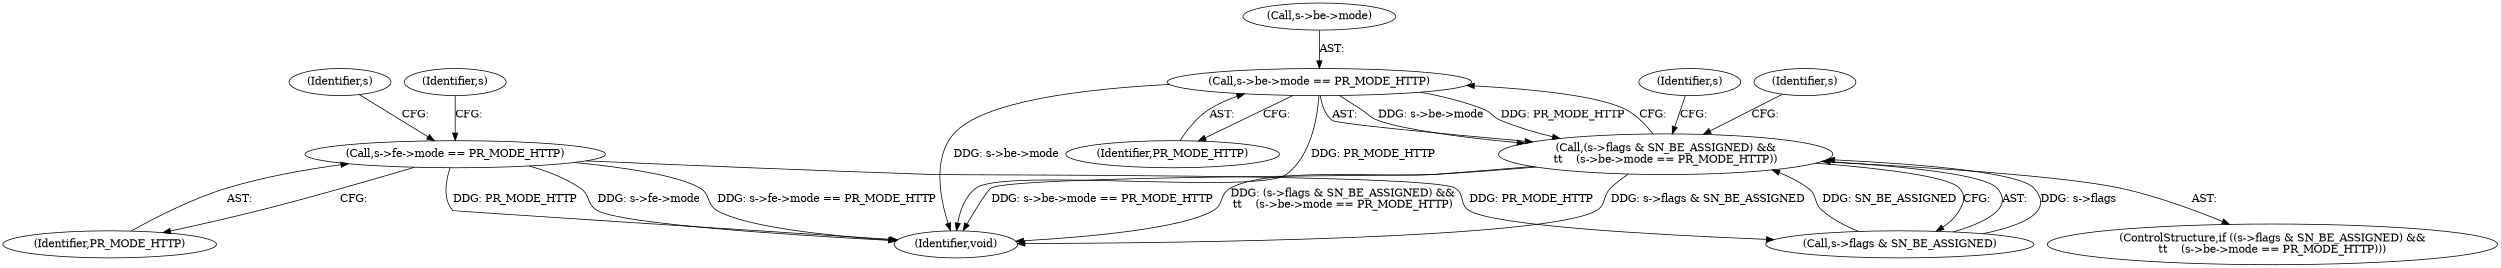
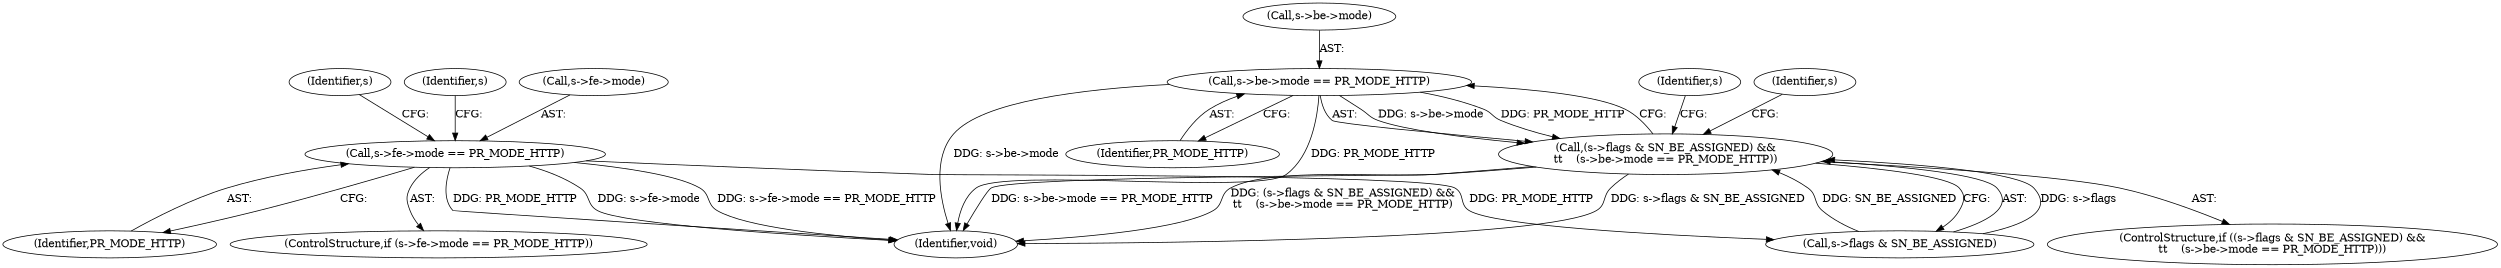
none -> (594, 82)
none -> (439, 244)
